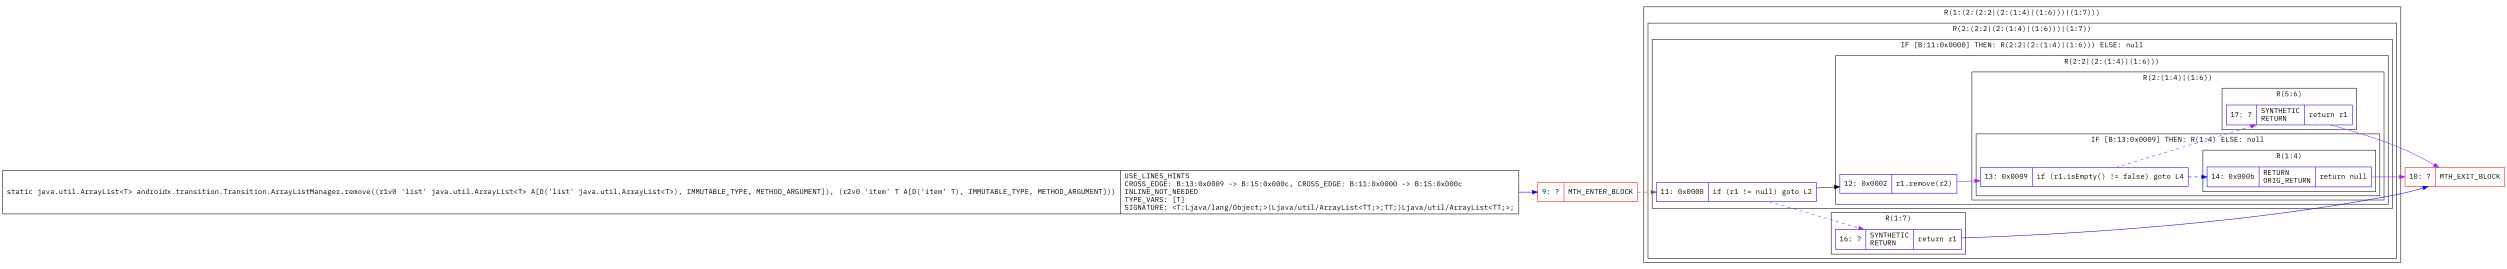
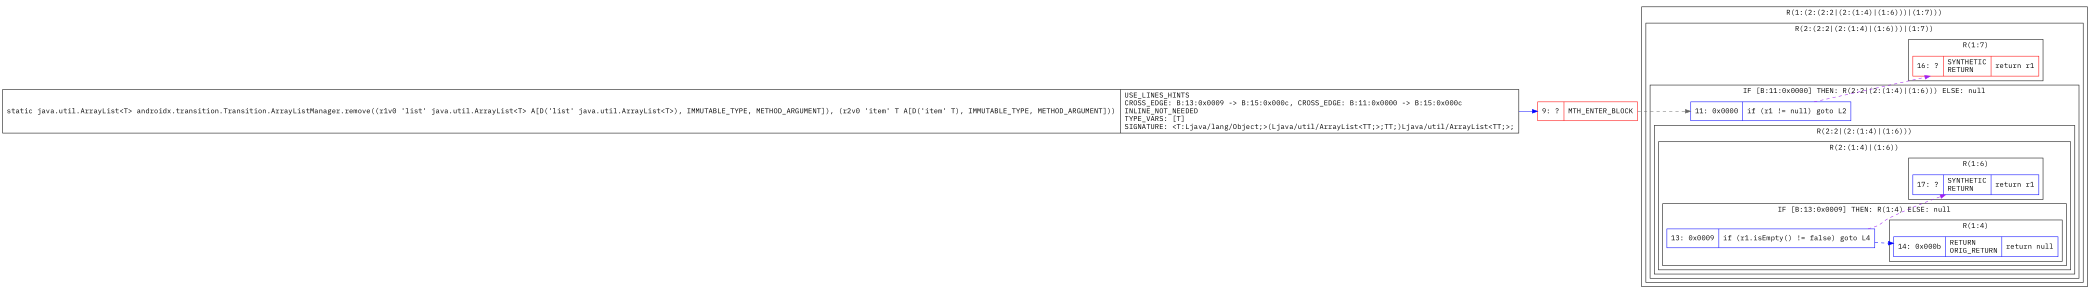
(2289, 94) -> (1976, 164)
(2455, 177) -> none
(1898, 184) -> none
(1898, 239) -> (1976, 66)
